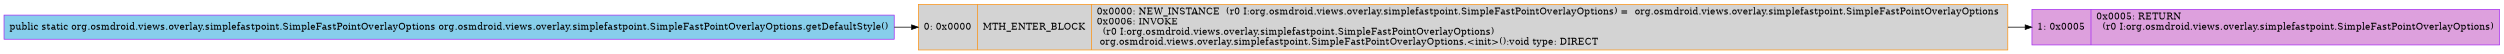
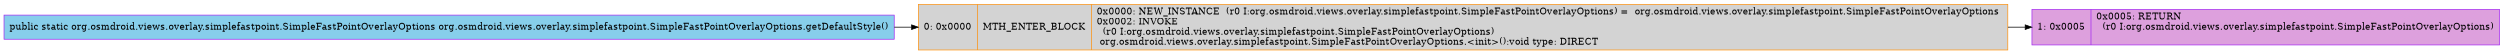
(1141, 22) -> (1141, 22)
